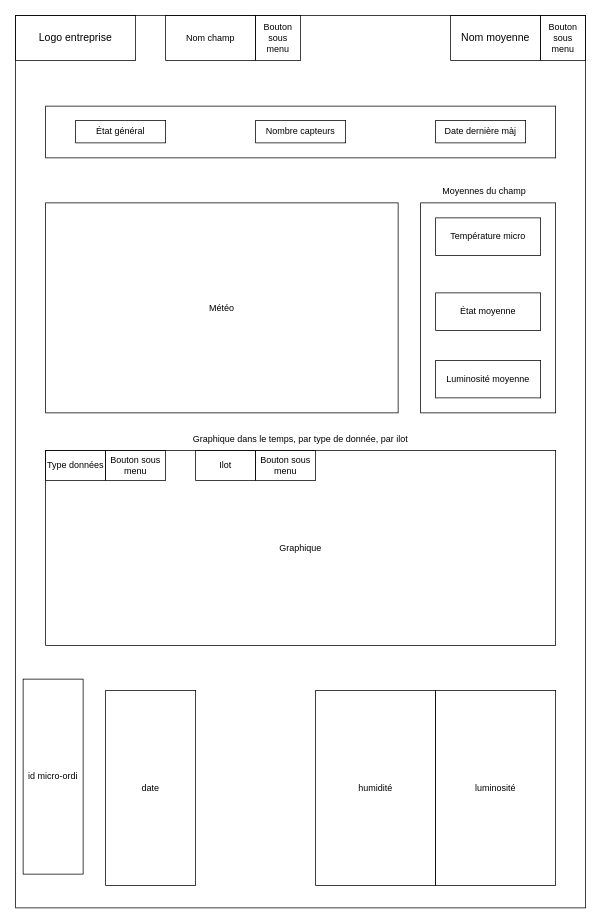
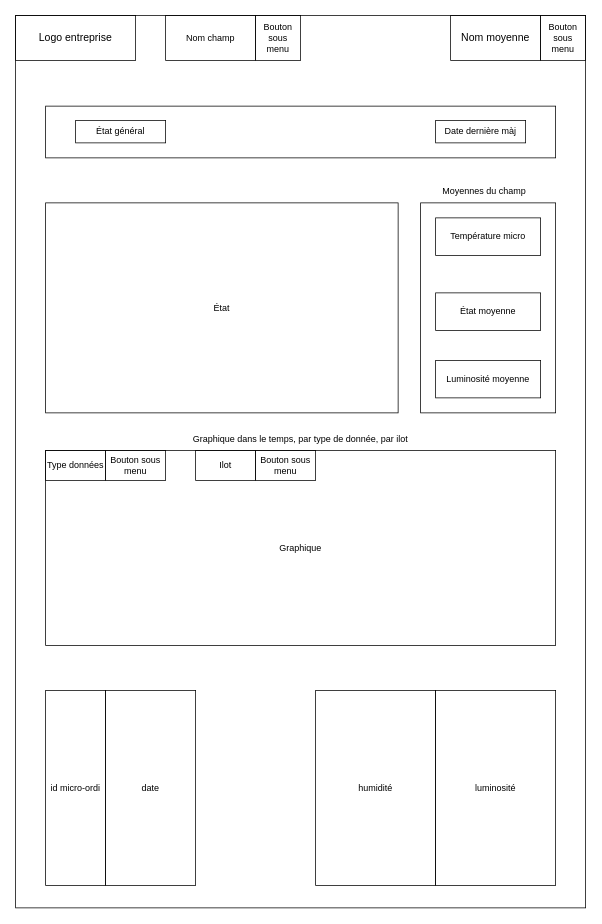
(300, 132) -> none
(222, 308) -> (222, 308)
(53, 777) -> (75, 788)
